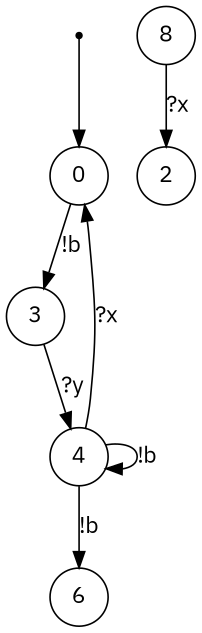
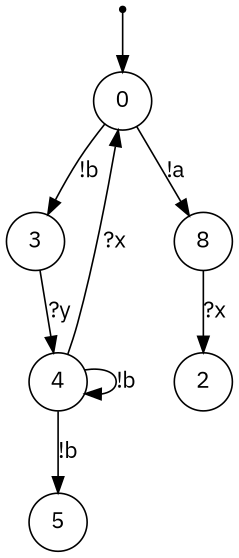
none -> (159, 164)
(79, 597) -> (58, 522)
